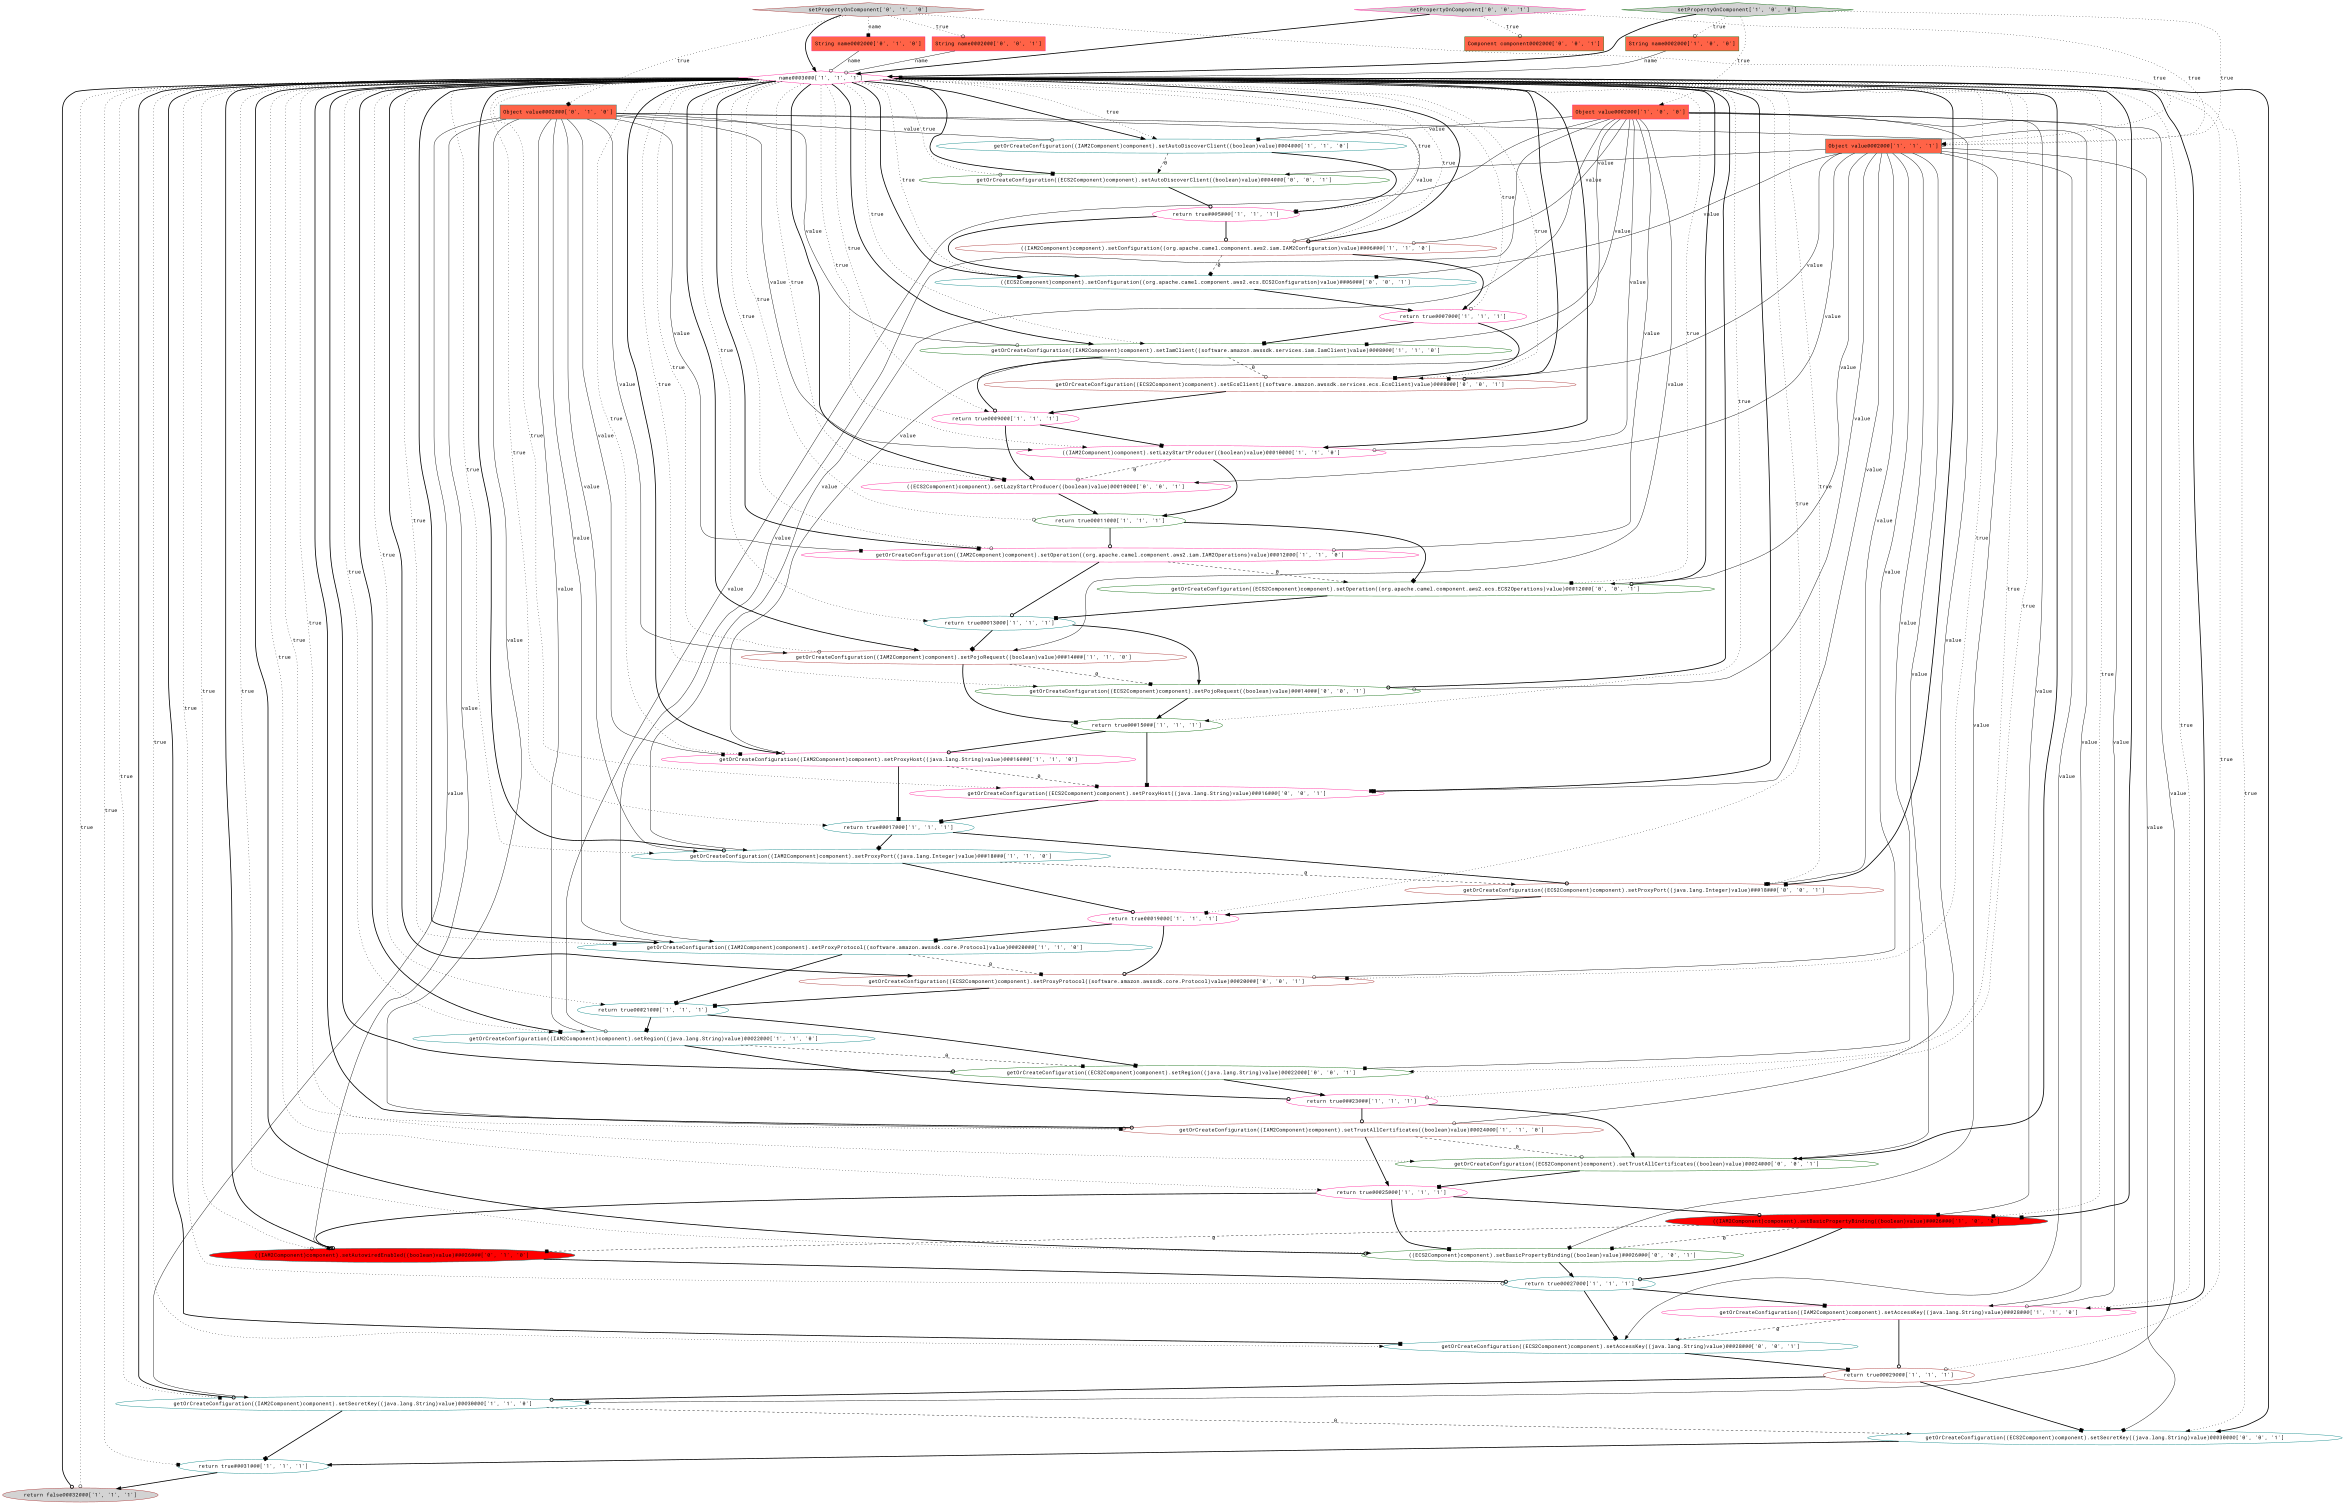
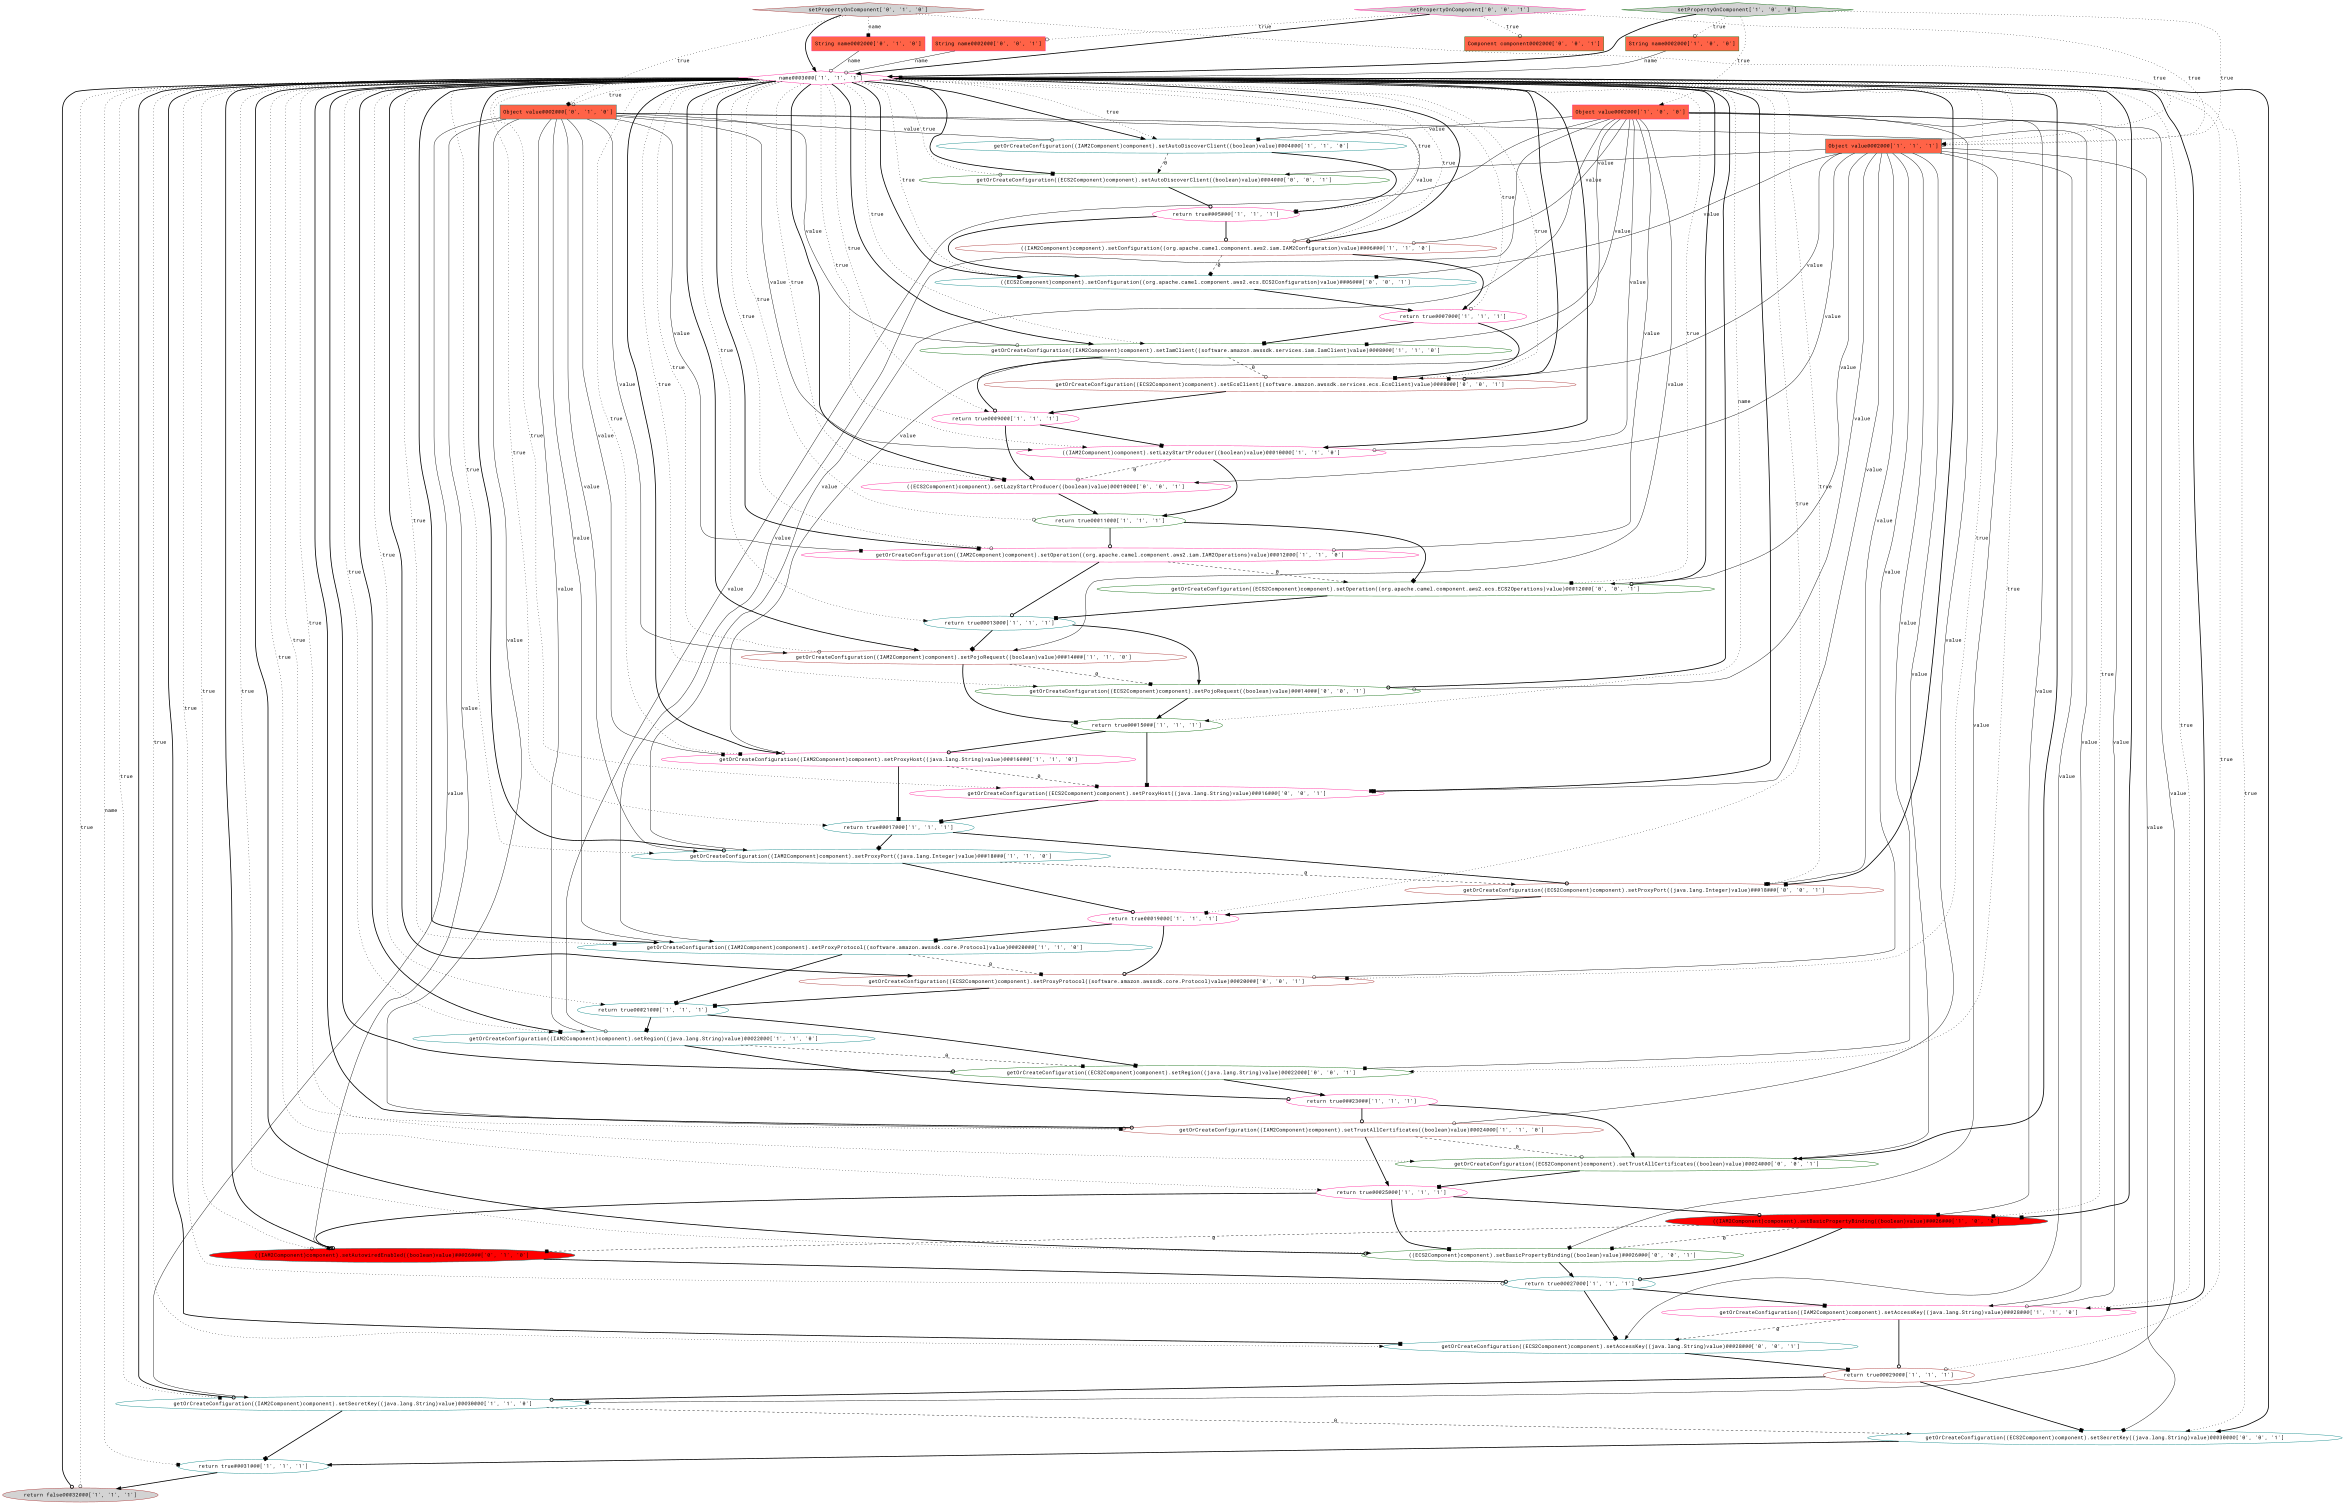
(925, 26) -> (1234, 27)
(2027, 276) -> (639, 88)
(1745, 402) -> (1745, 402)
(111, 811) -> (111, 811)
